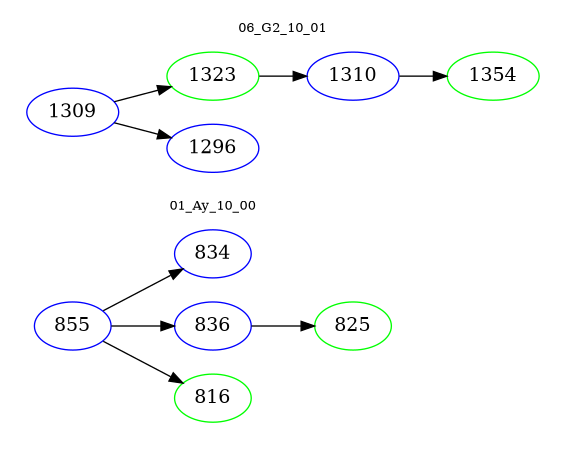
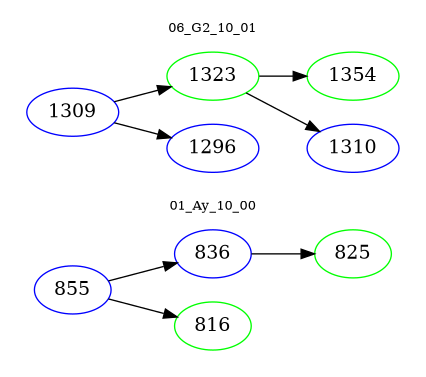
(416, 76) -> (276, 76)
(213, 254) -> none
